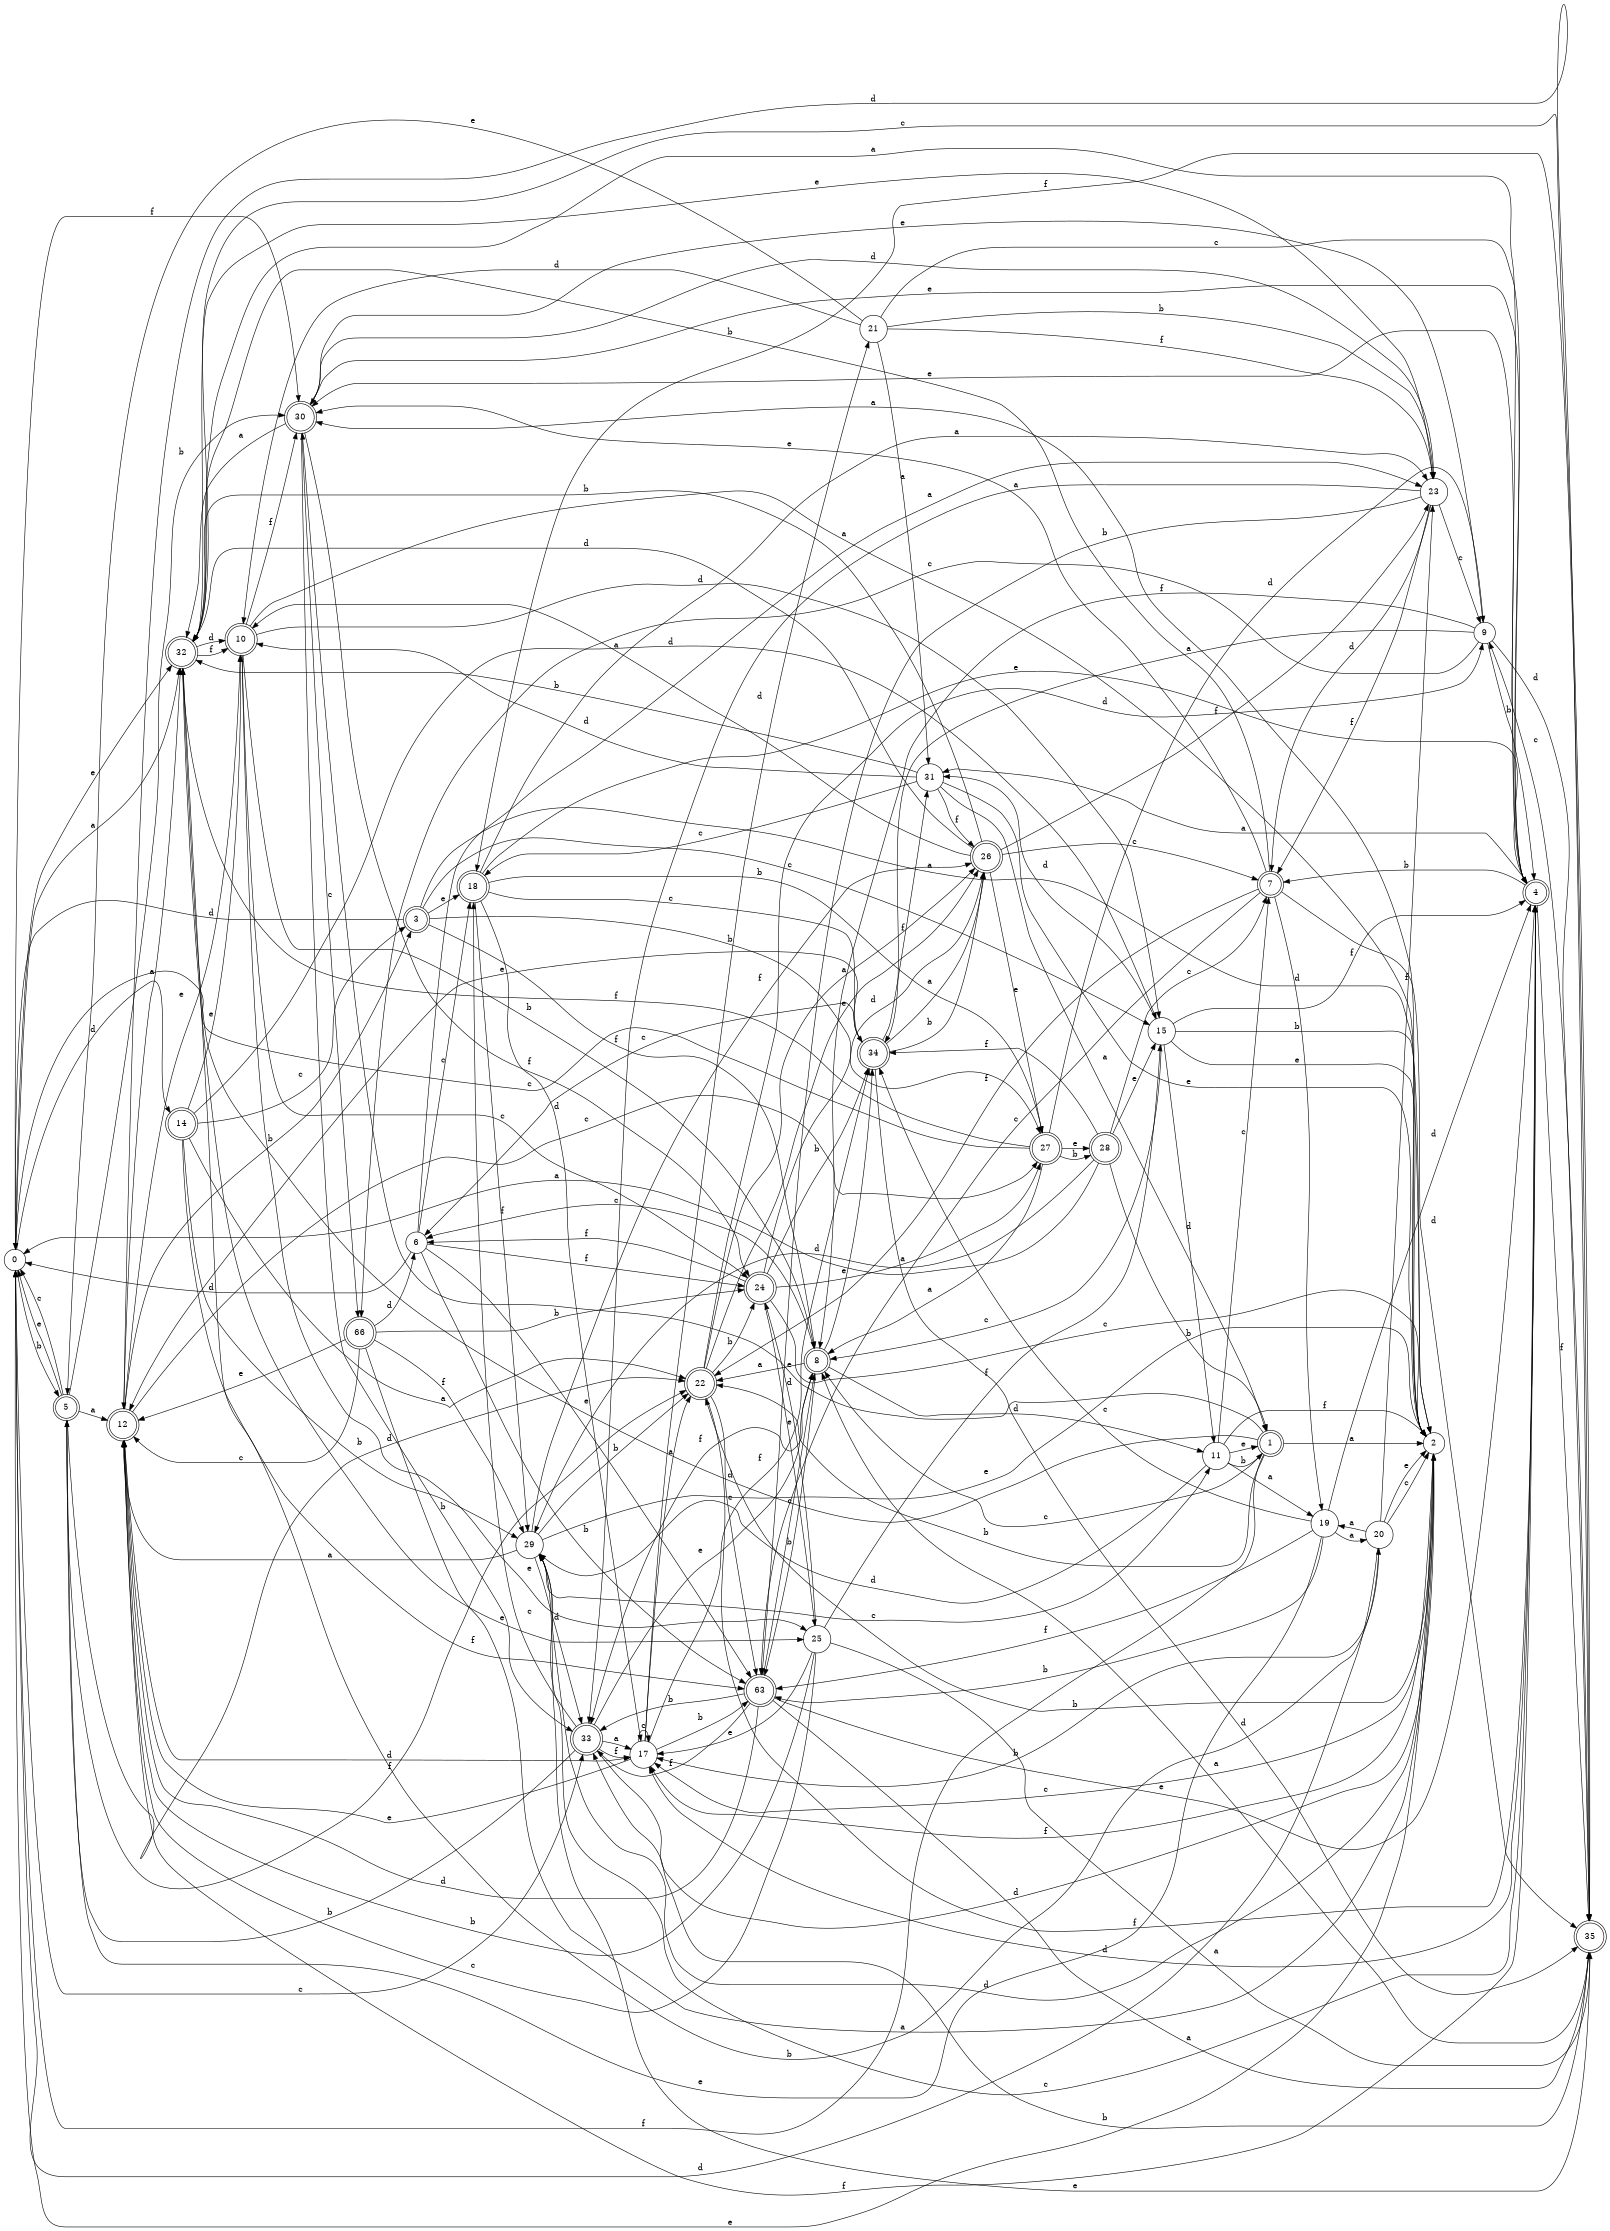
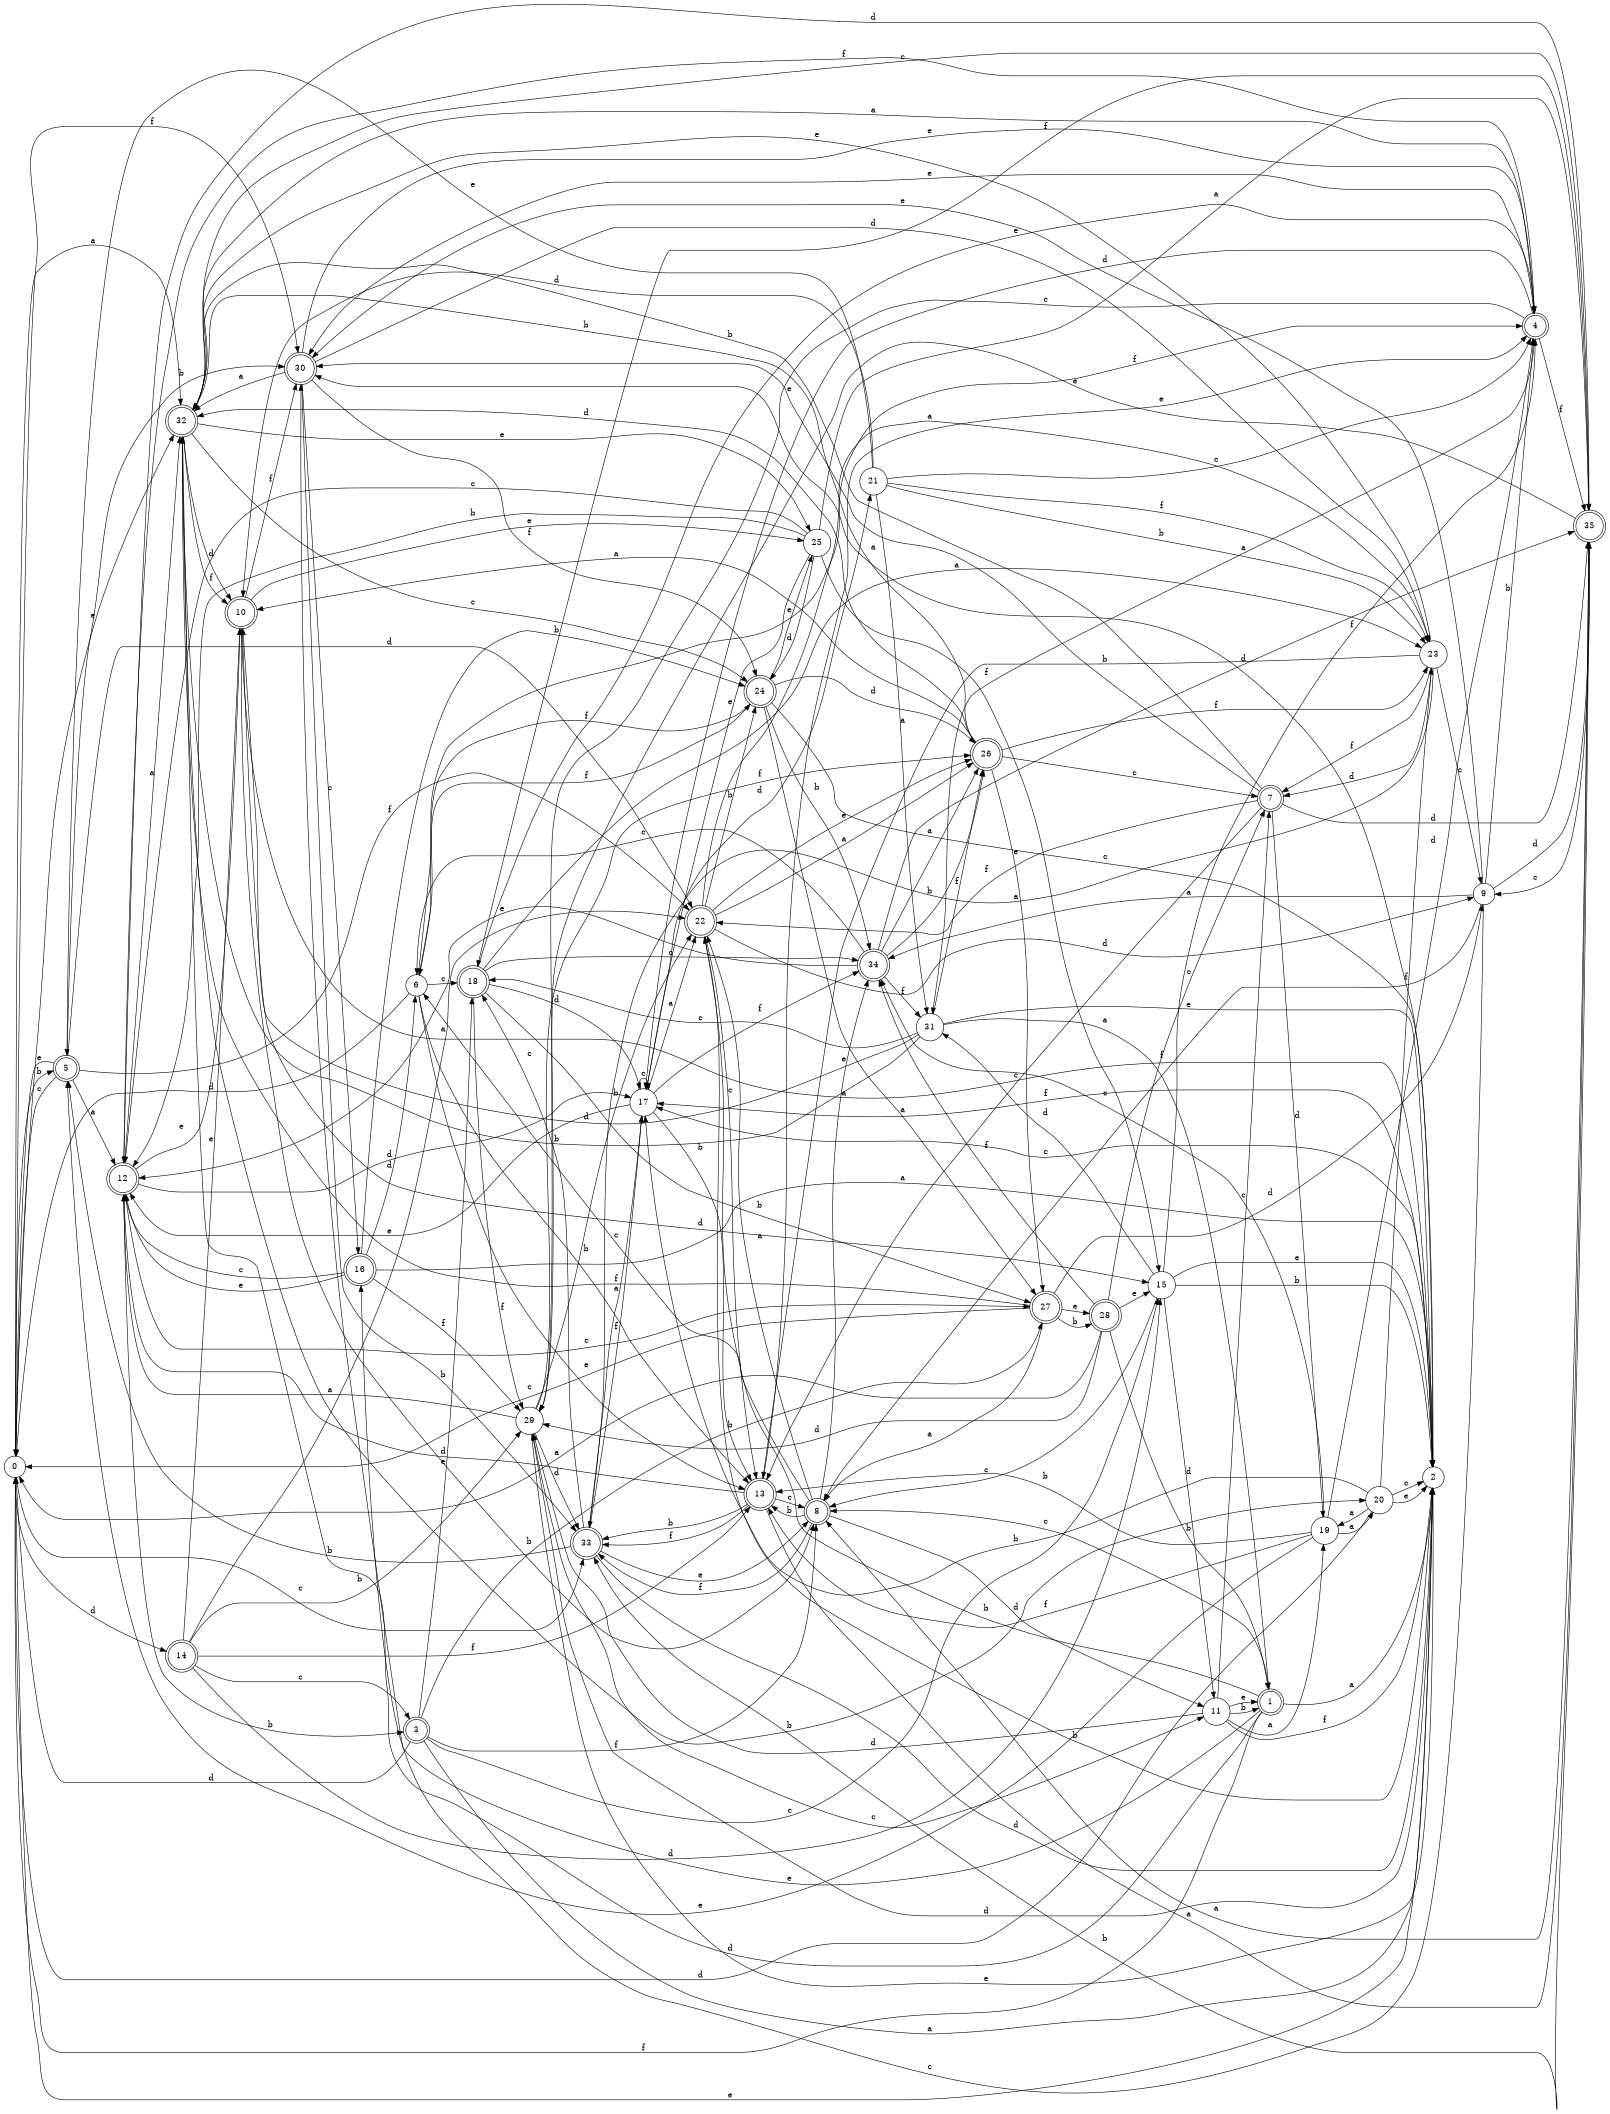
(1409, 870) -> none
(287, 1107) -> (443, 604)
(360, 1333) -> (360, 1270)
(760, 1691) -> (760, 1494)
